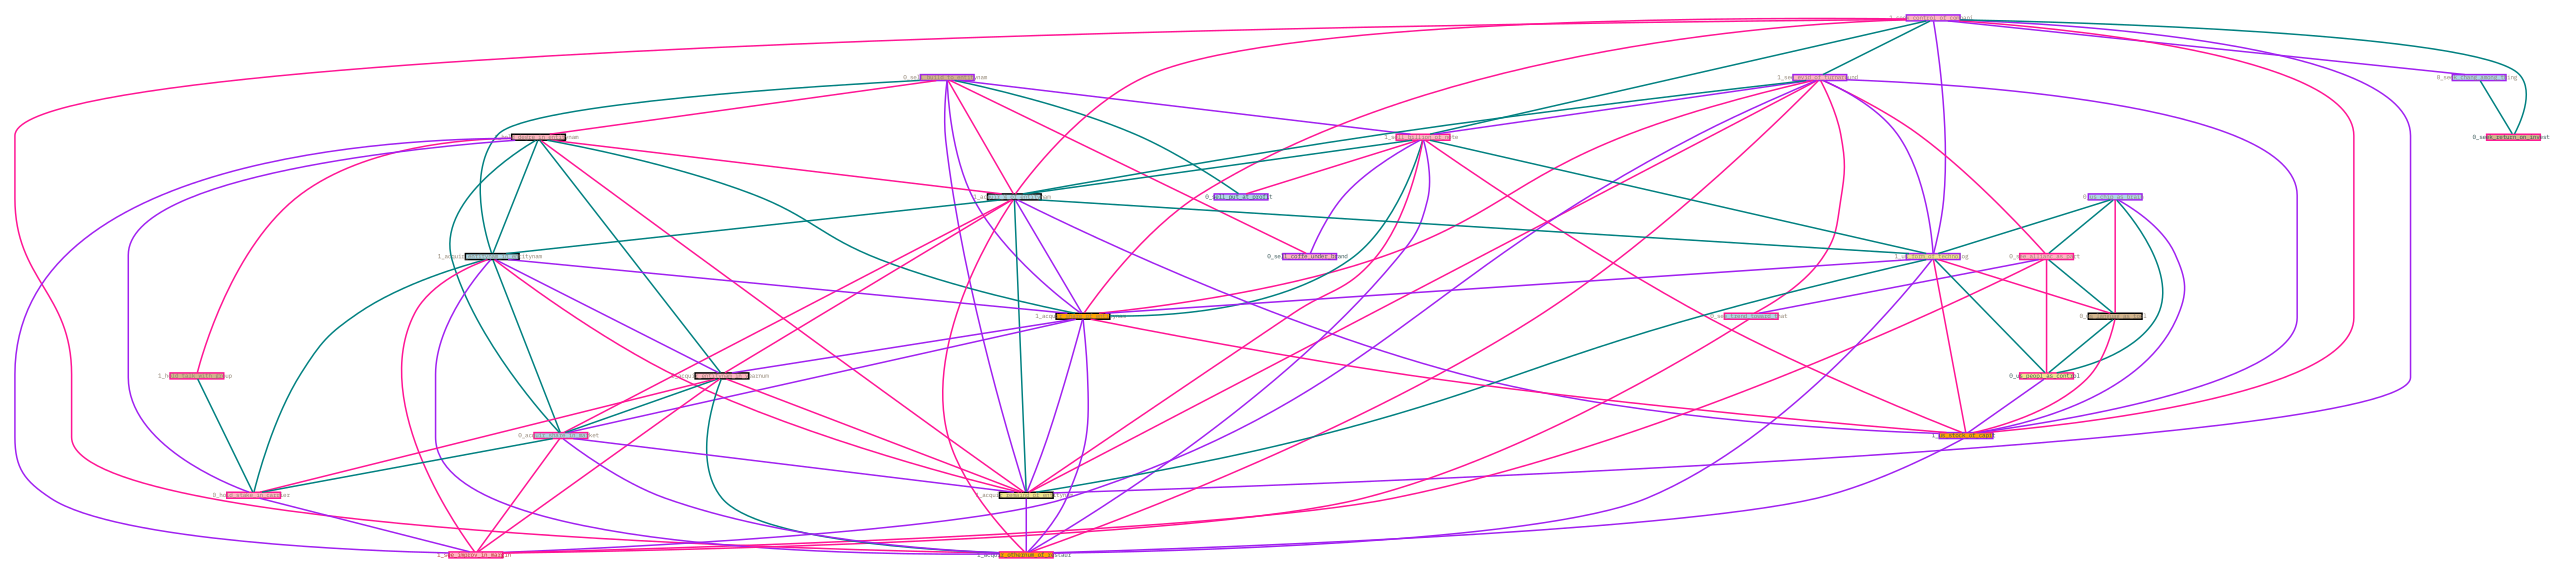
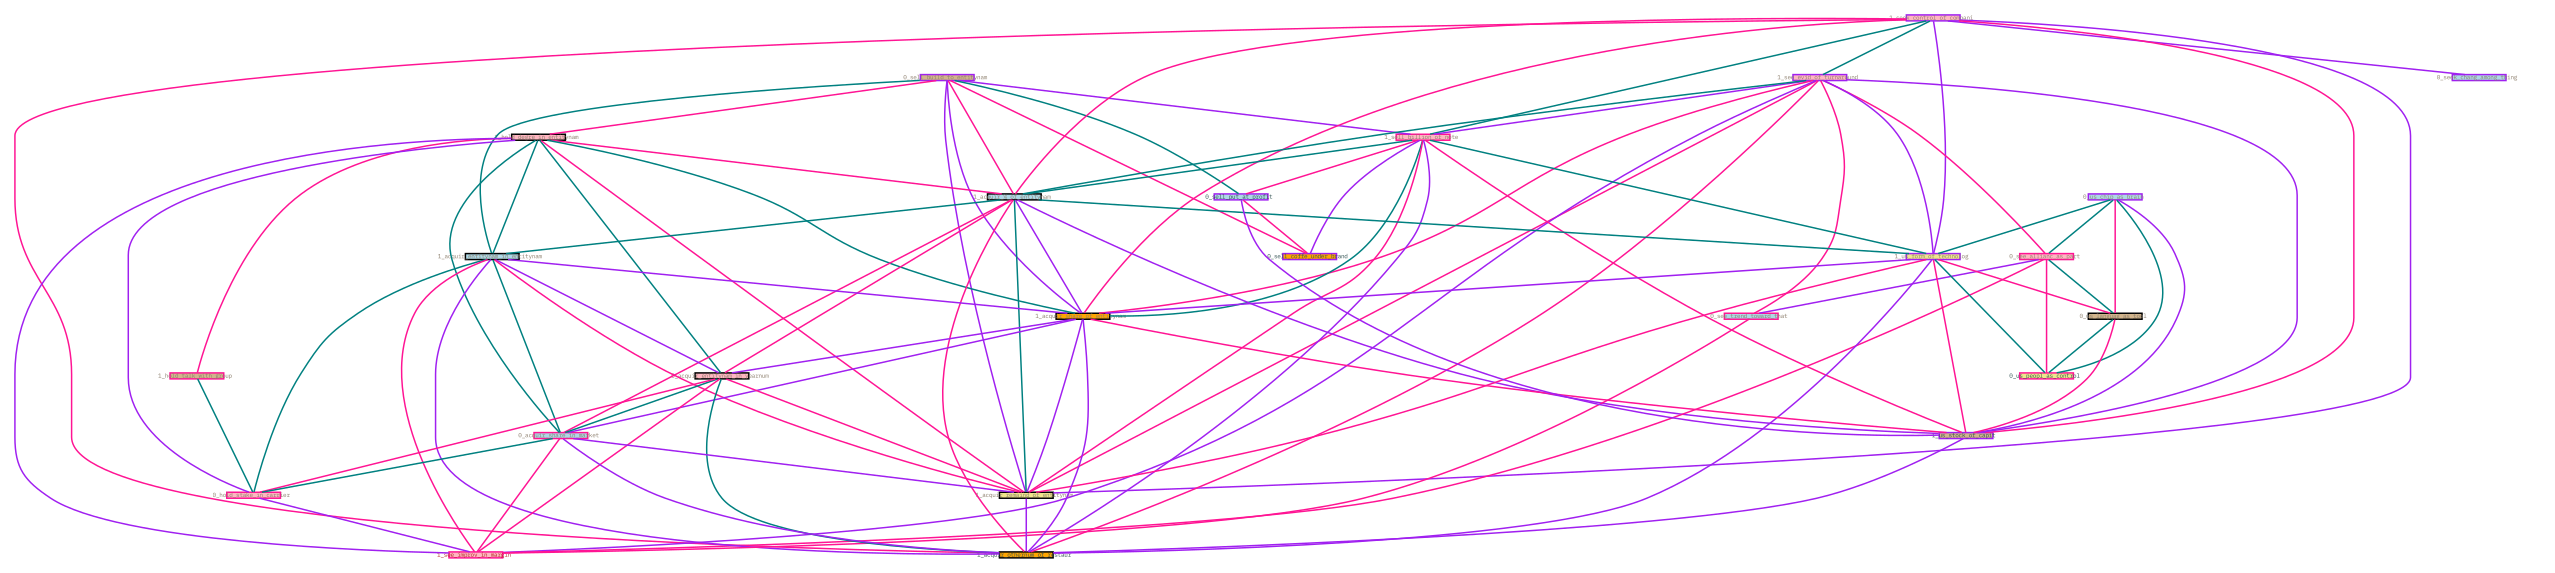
(2513, 137) -> none
none -> (1275, 227)
(1310, 257) -> (1310, 257)
(1462, 394) -> (1462, 394)
(2006, 406) -> (1446, 359)
(1966, 436) -> (1966, 436)
(1026, 555) -> (1026, 555)
